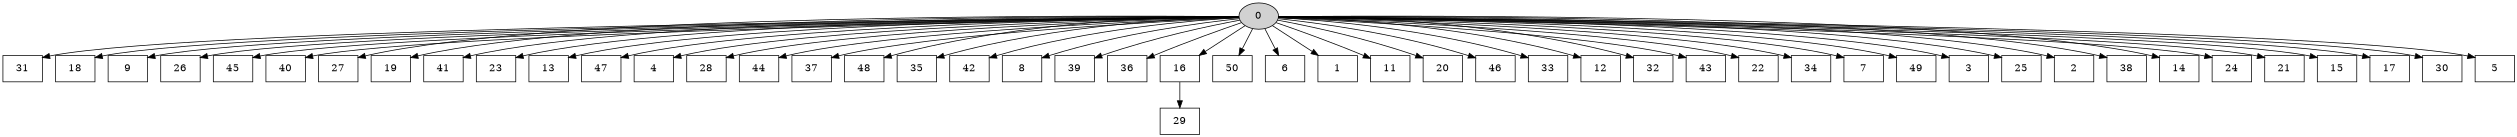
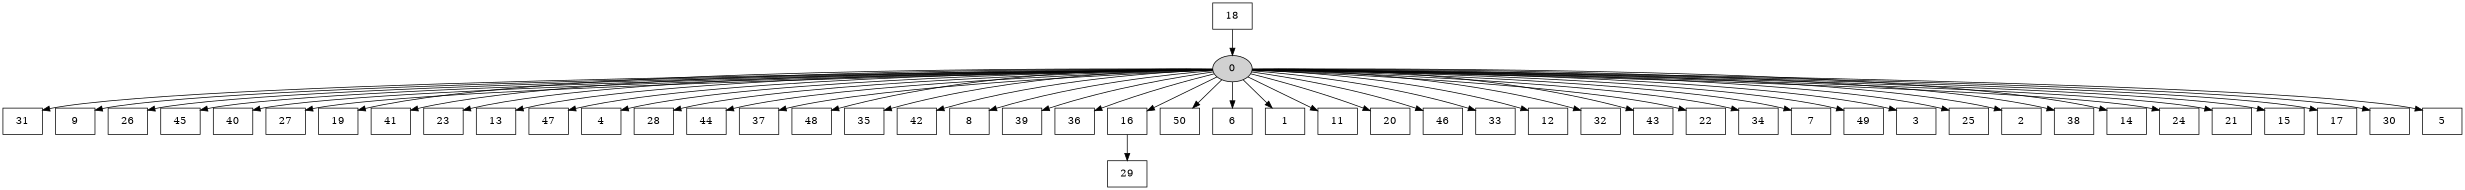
(670, 26) -> (1232, 39)
